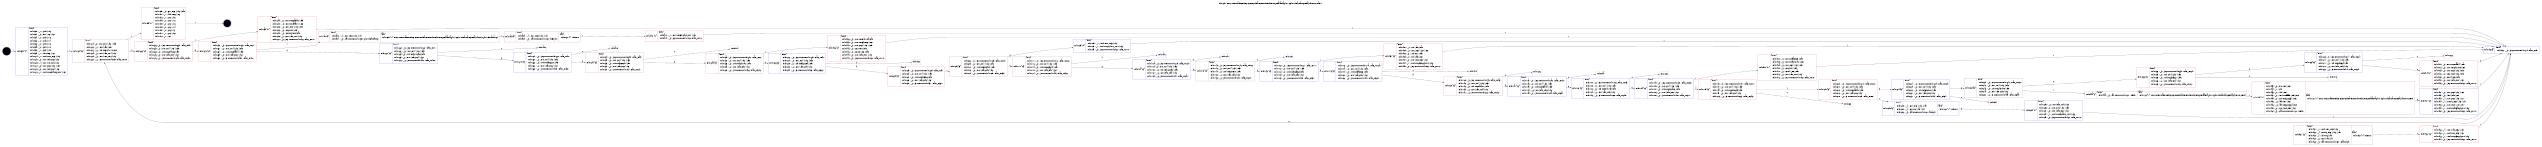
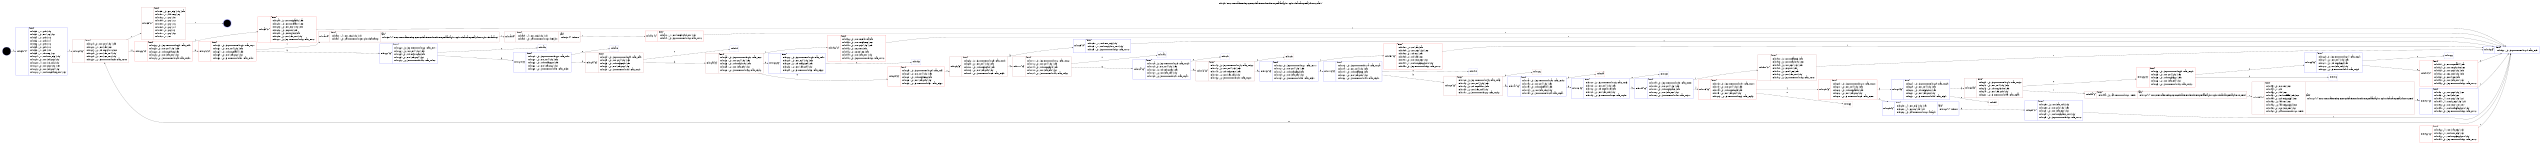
(856, 70) -> (822, 81)
(2333, 135) -> none
